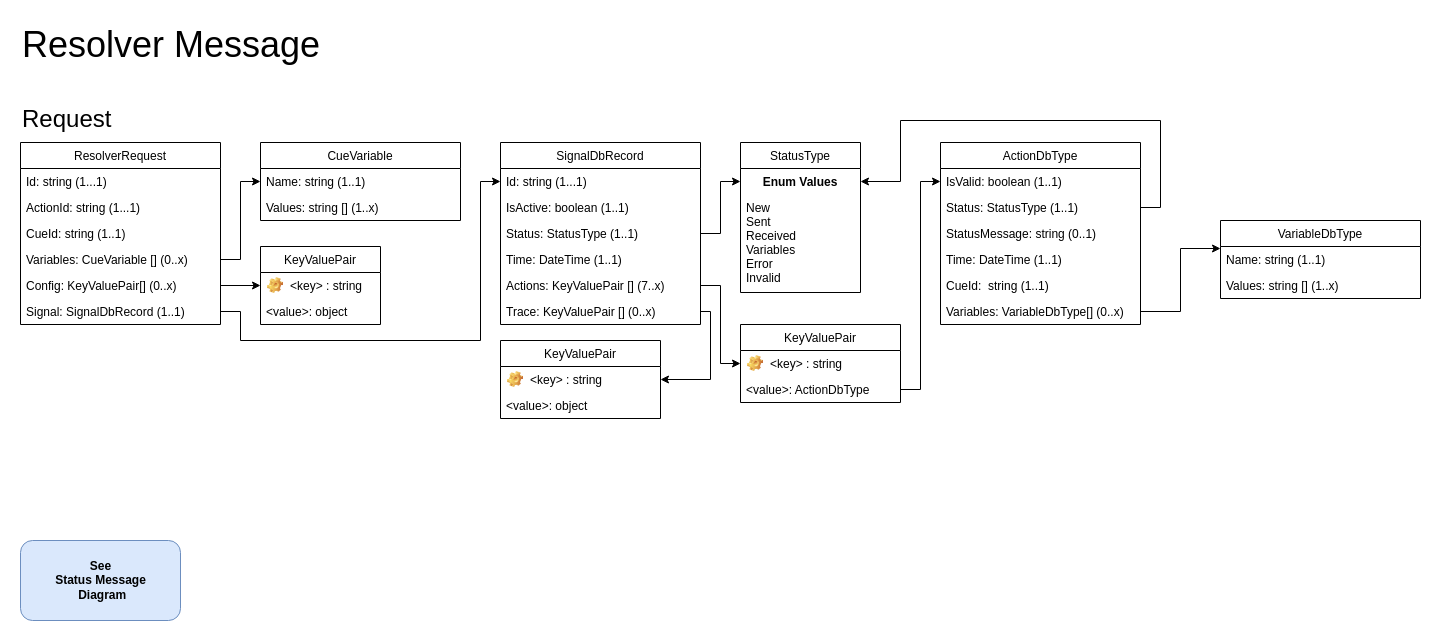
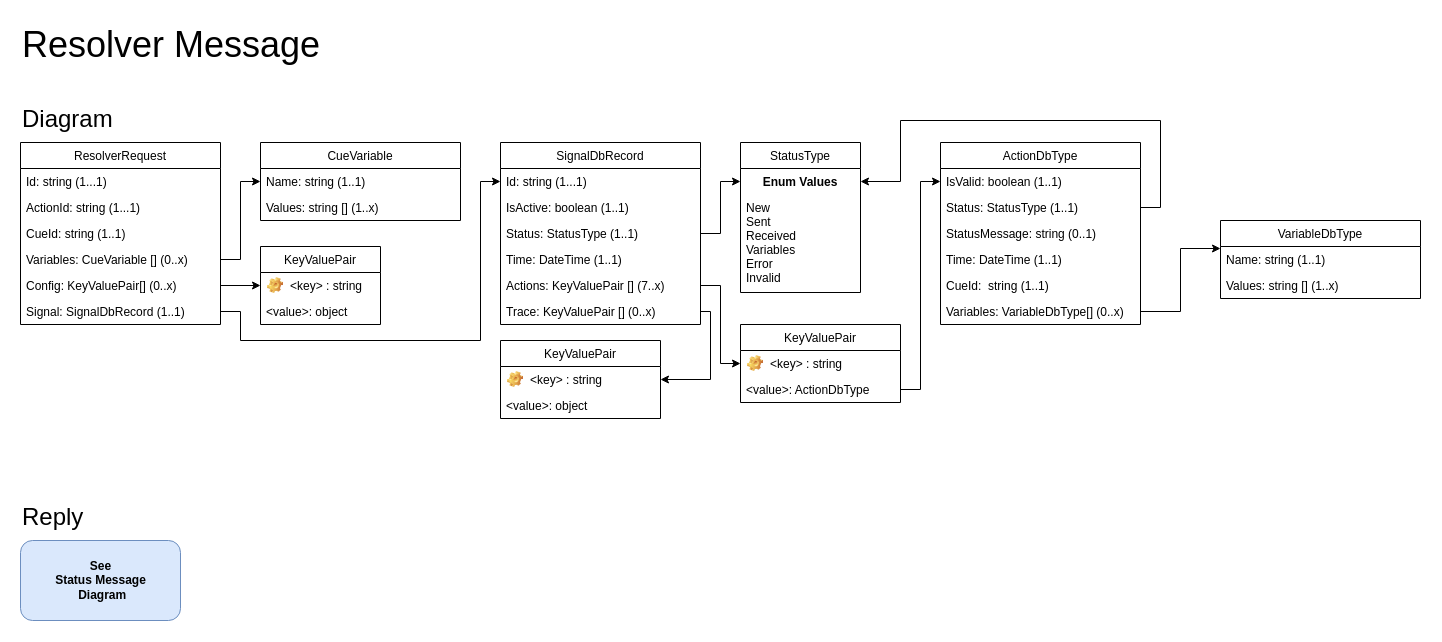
(46, 113) -> (44, 113)
none -> (61, 511)
